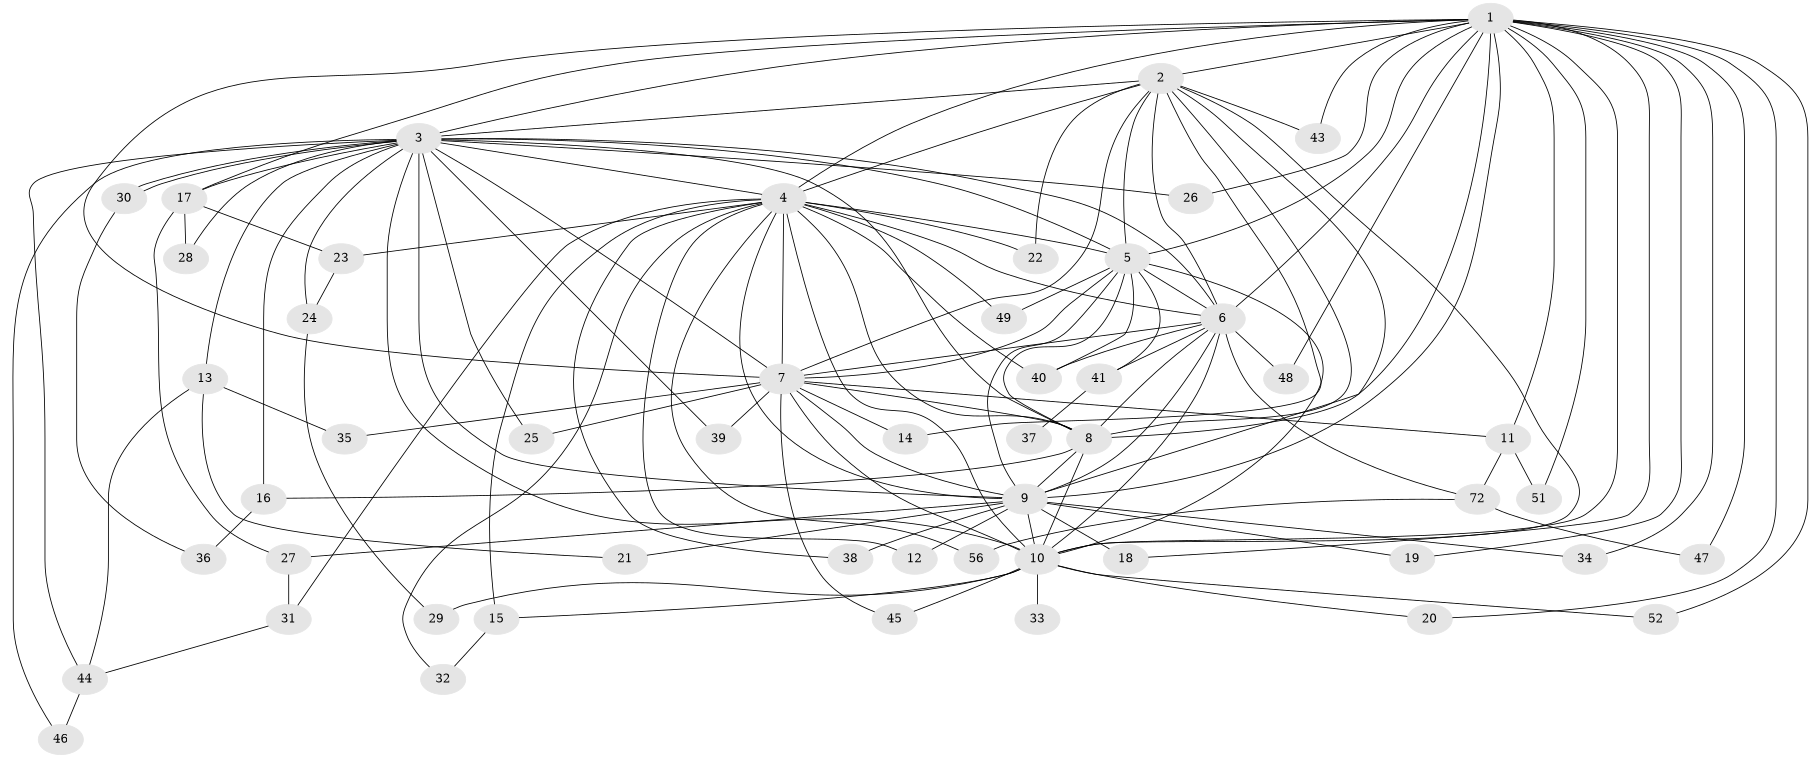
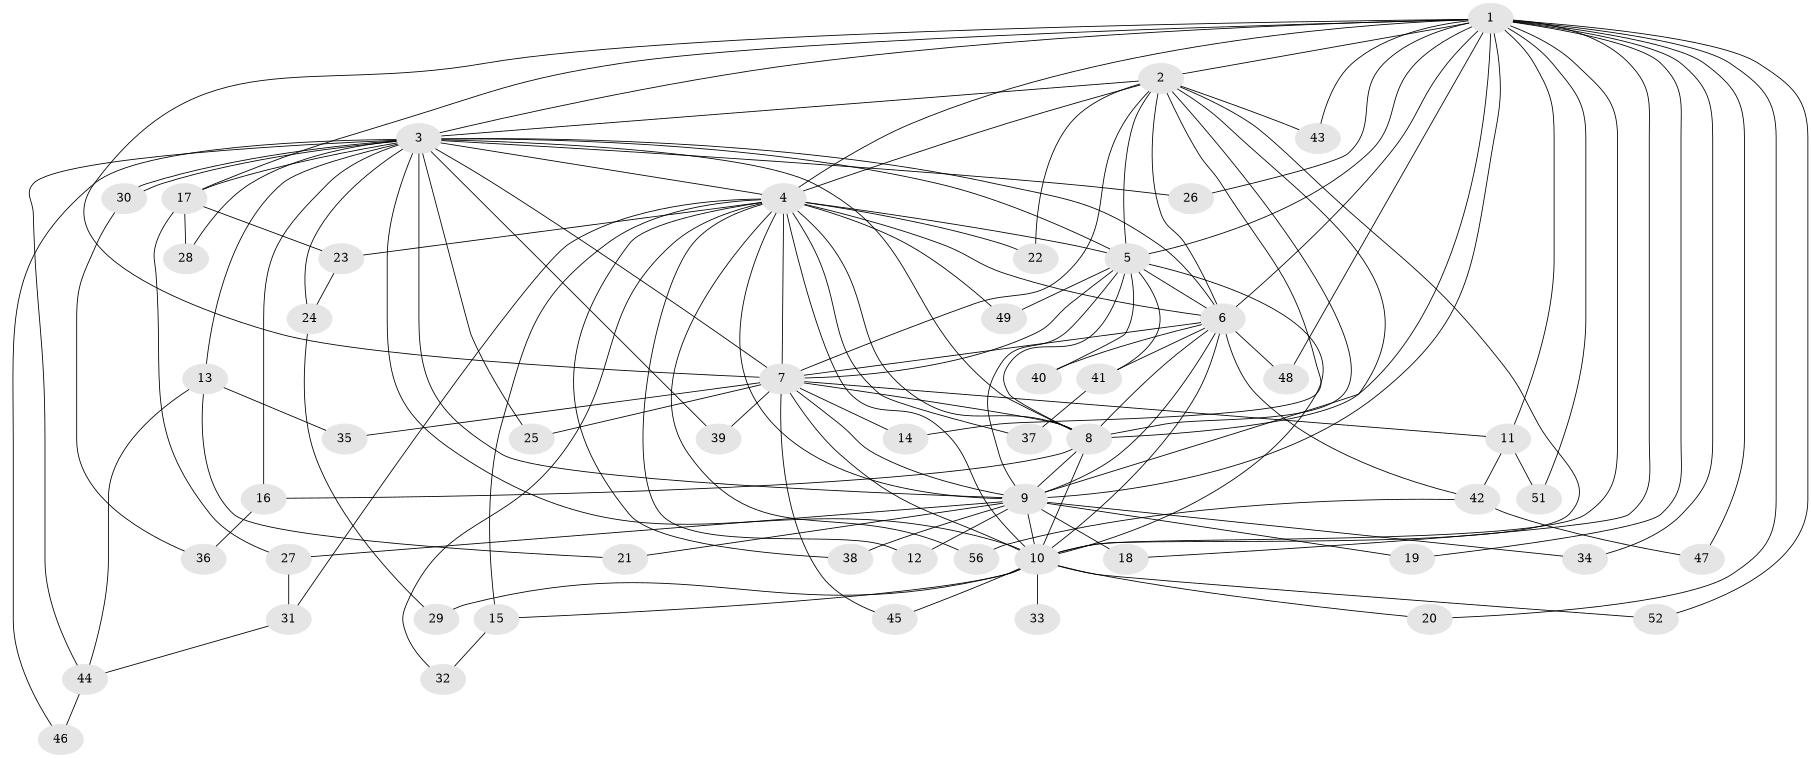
(921, 287) -> (852, 361)
(1477, 499) -> (1477, 499)
